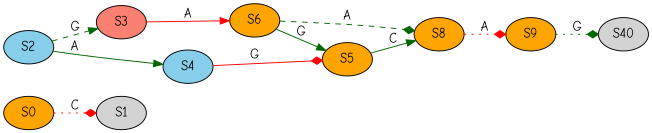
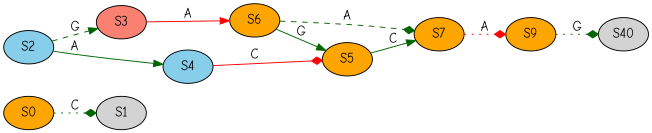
(439, 34) -> (439, 34)
(255, 55) -> (255, 55)
(69, 113) -> (69, 113)
